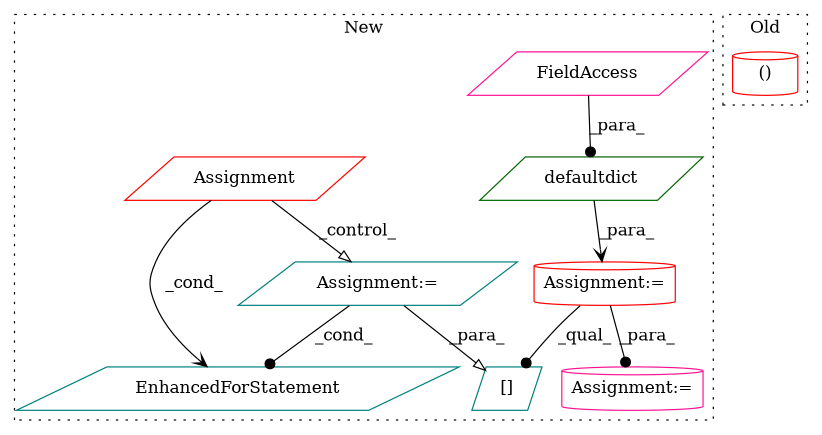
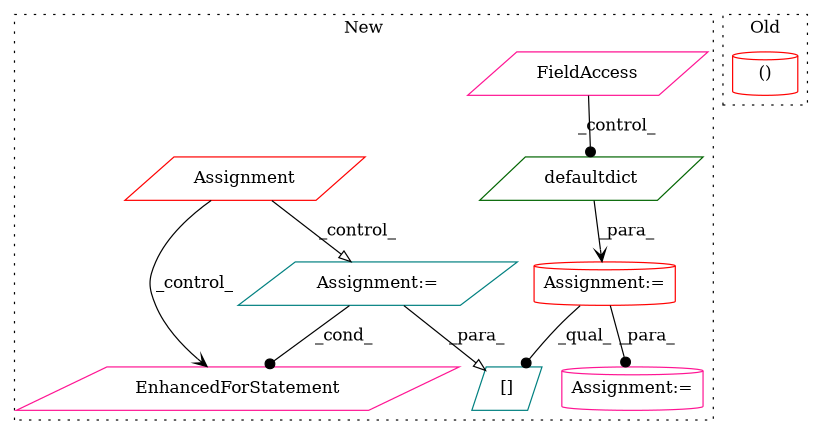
(617, 126) -> (617, 126)
(194, 284) -> (194, 284)
(238, 389) -> (238, 389)
